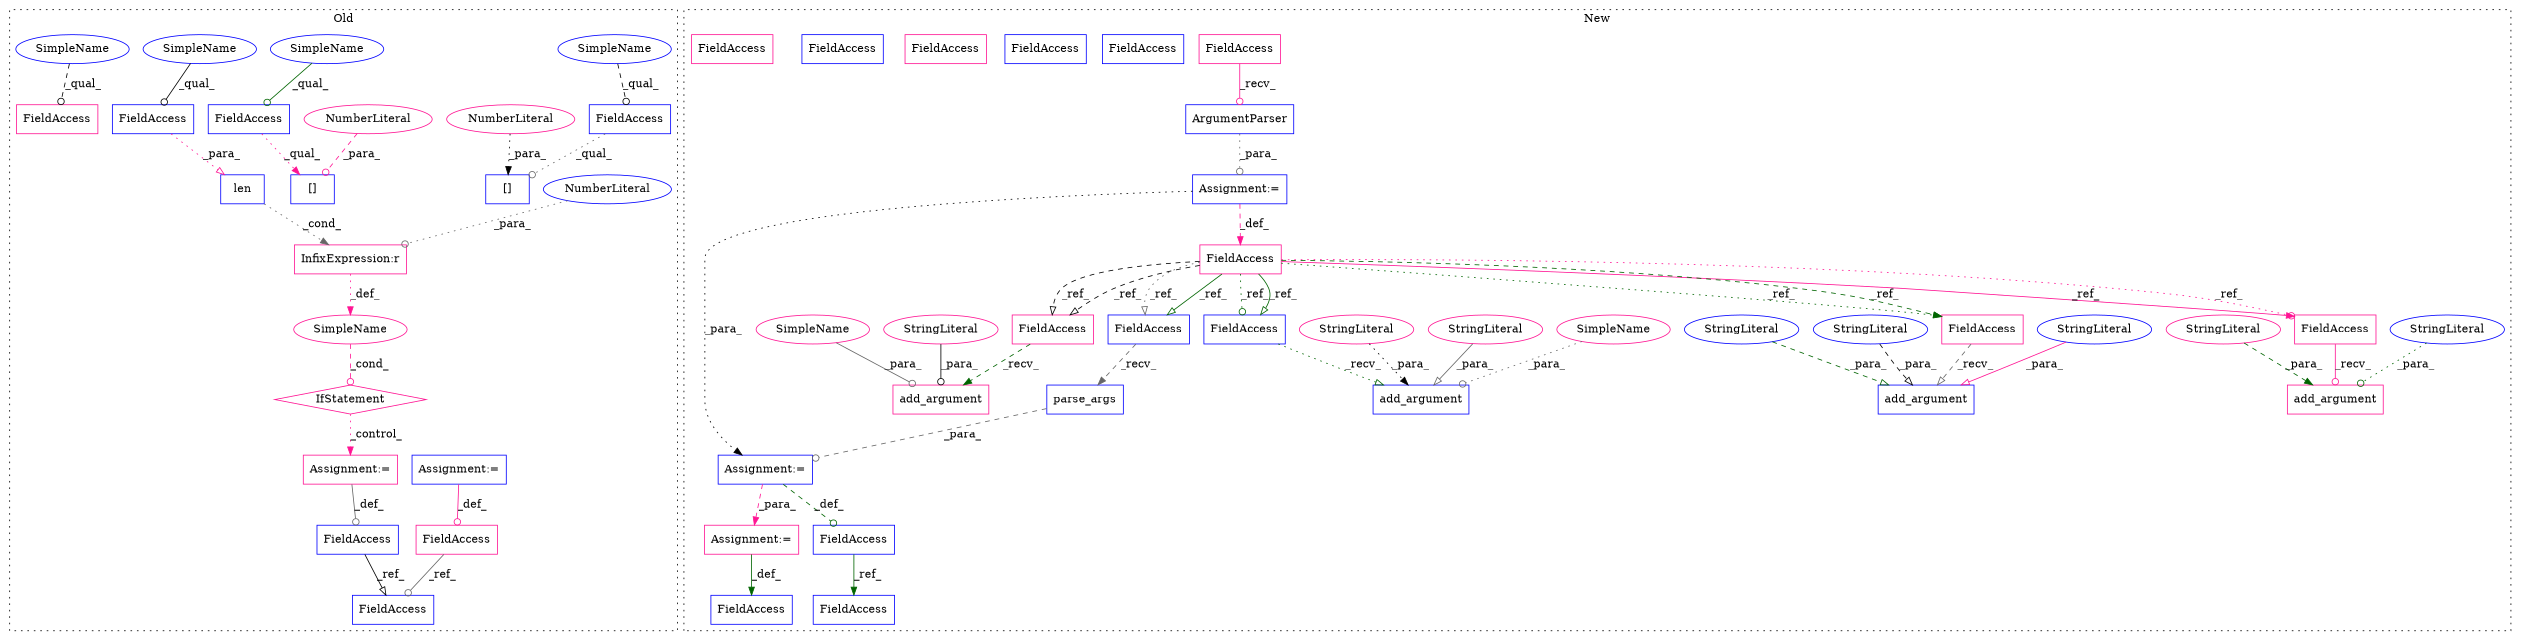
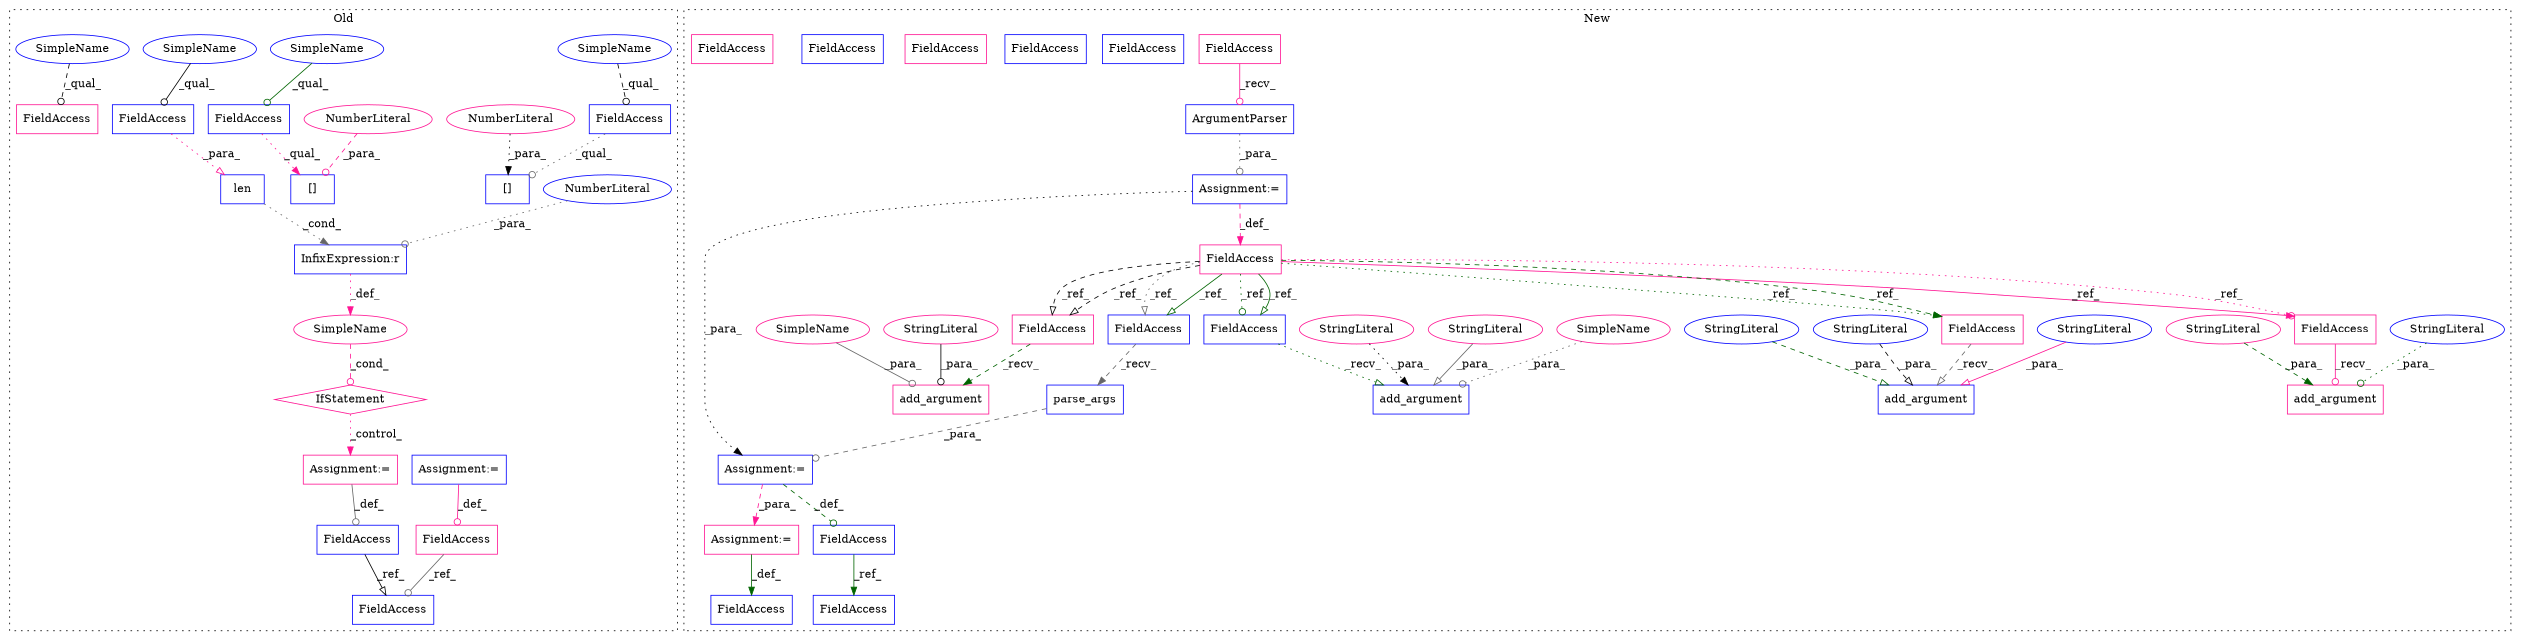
(350, 259) -> (350, 259)
